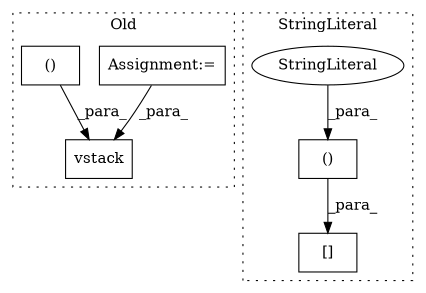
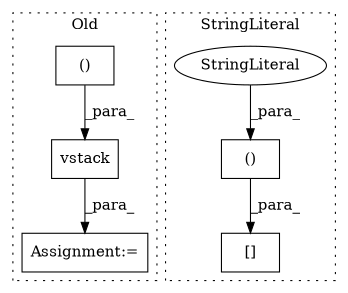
(137, 109) -> (85, 200)
